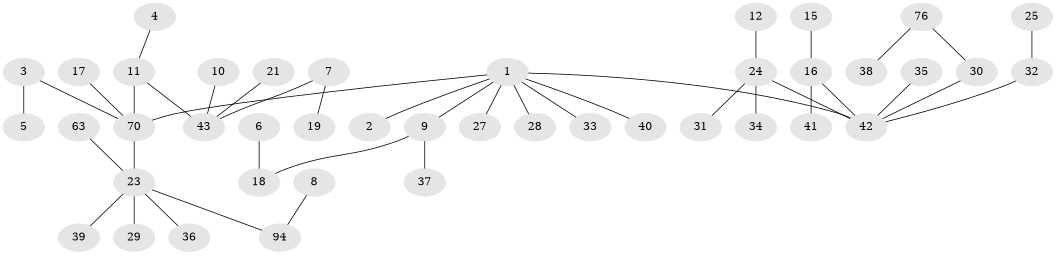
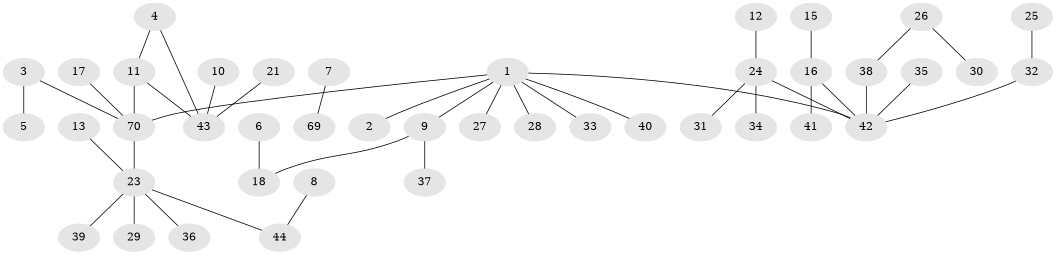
(922, 17) -> (922, 17)
(922, 100) -> (866, 100)
(248, 107) -> (179, 72)
(79, 127) -> (79, 127)
(314, 127) -> (314, 127)
(280, 238) -> (280, 238)
